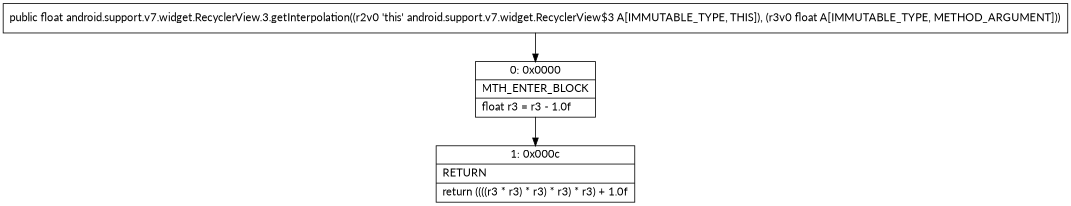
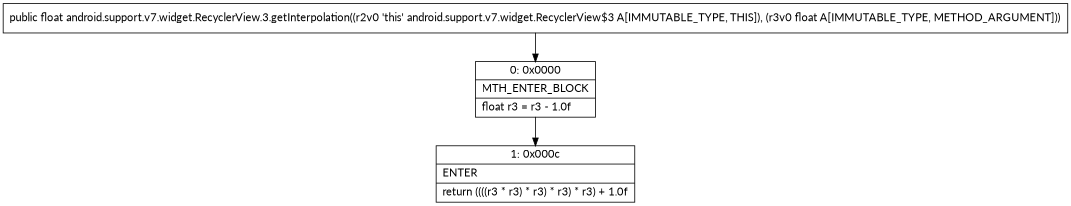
(465, 173) -> (460, 173)
